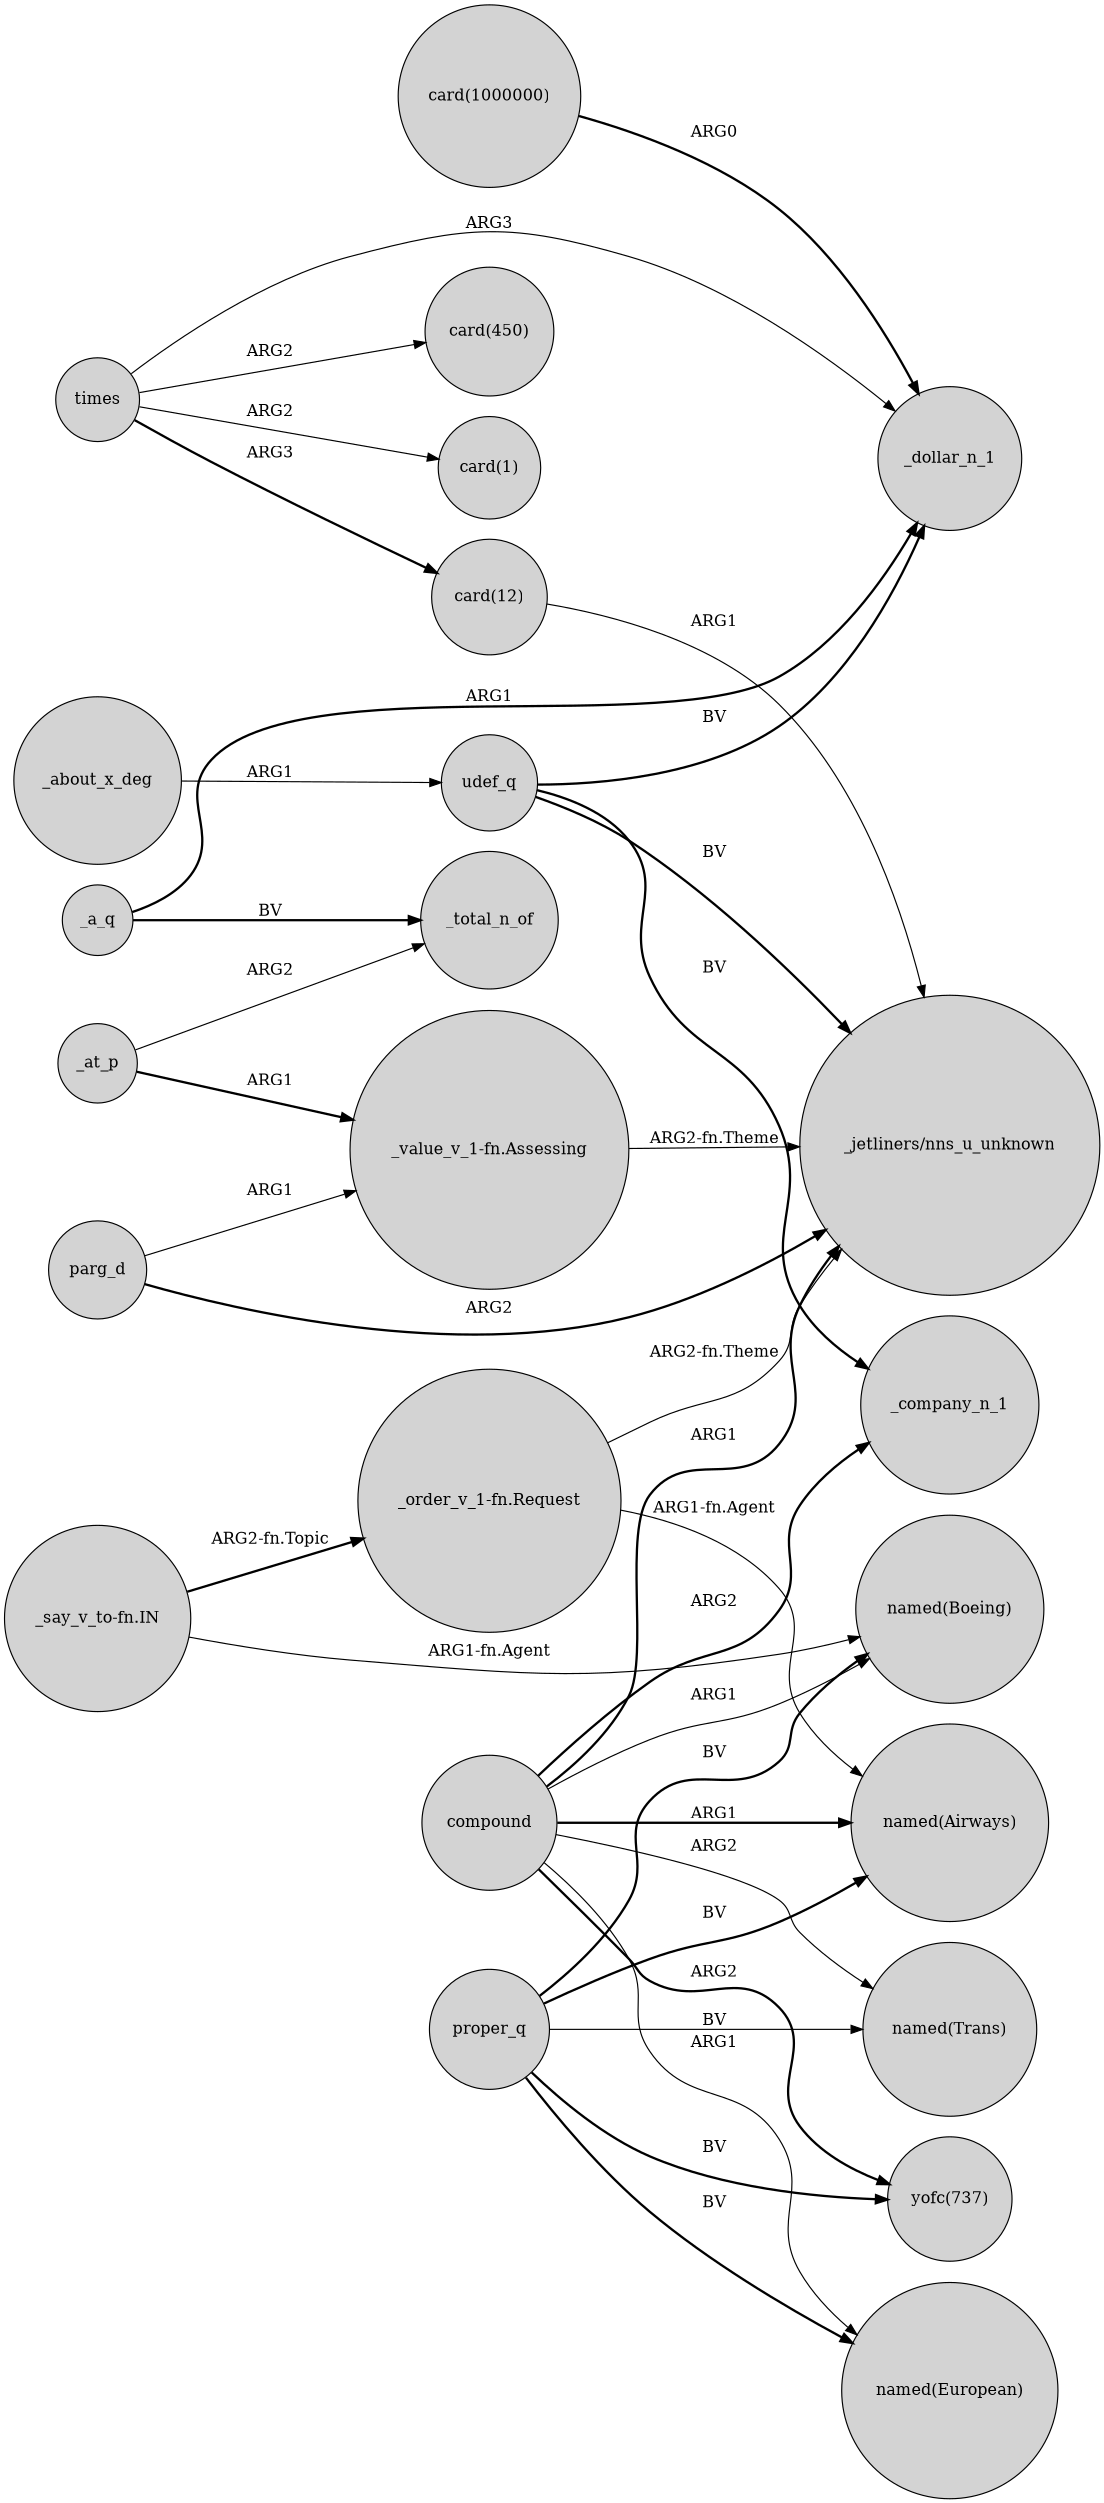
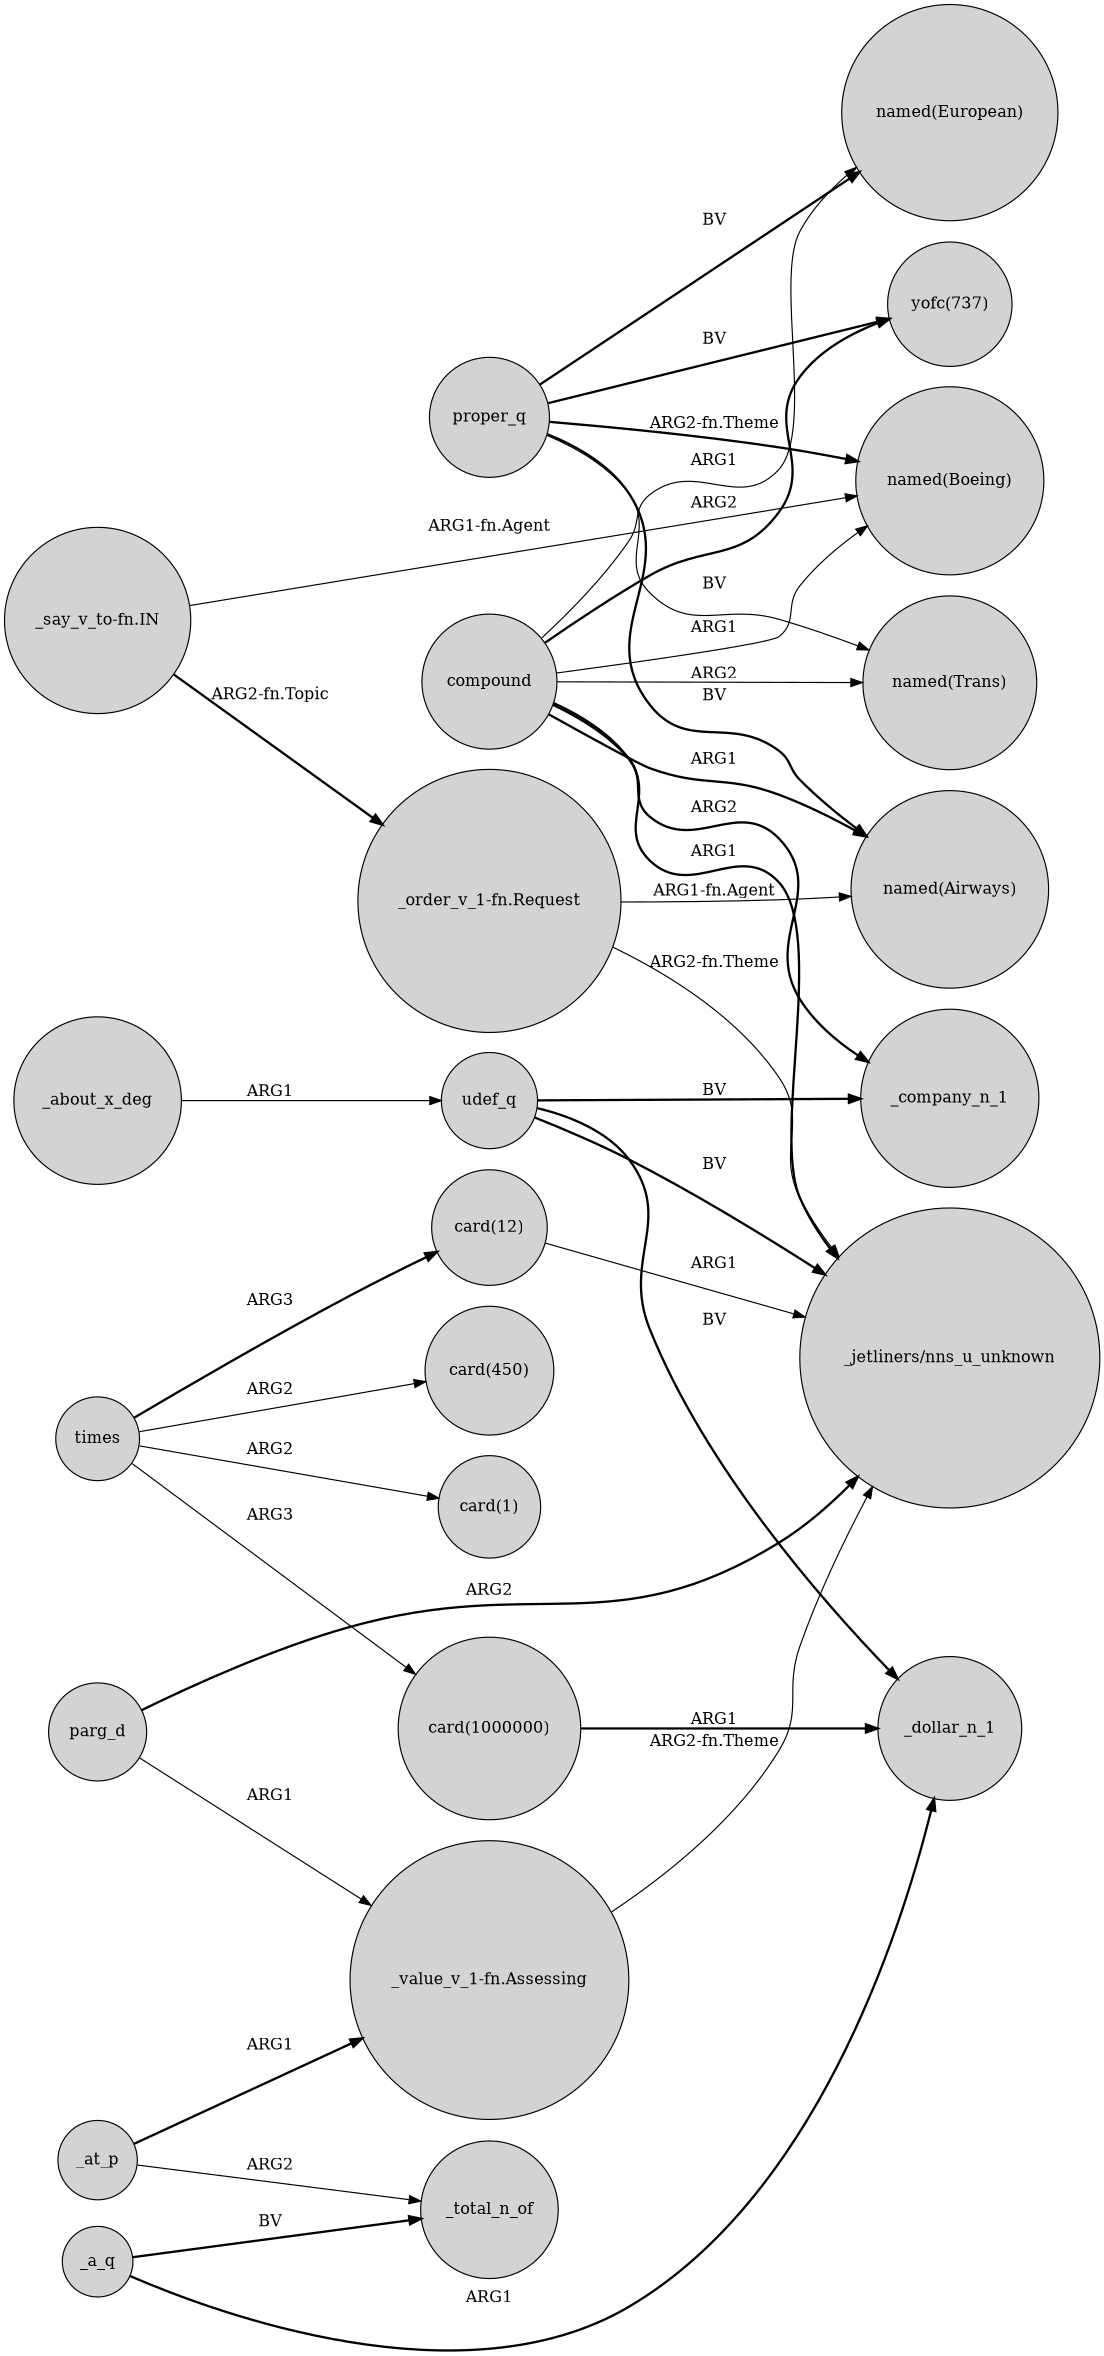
(714, 132) -> (714, 1720)
(514, 233) -> (269, 1565)
(714, 1753) -> (714, 424)
